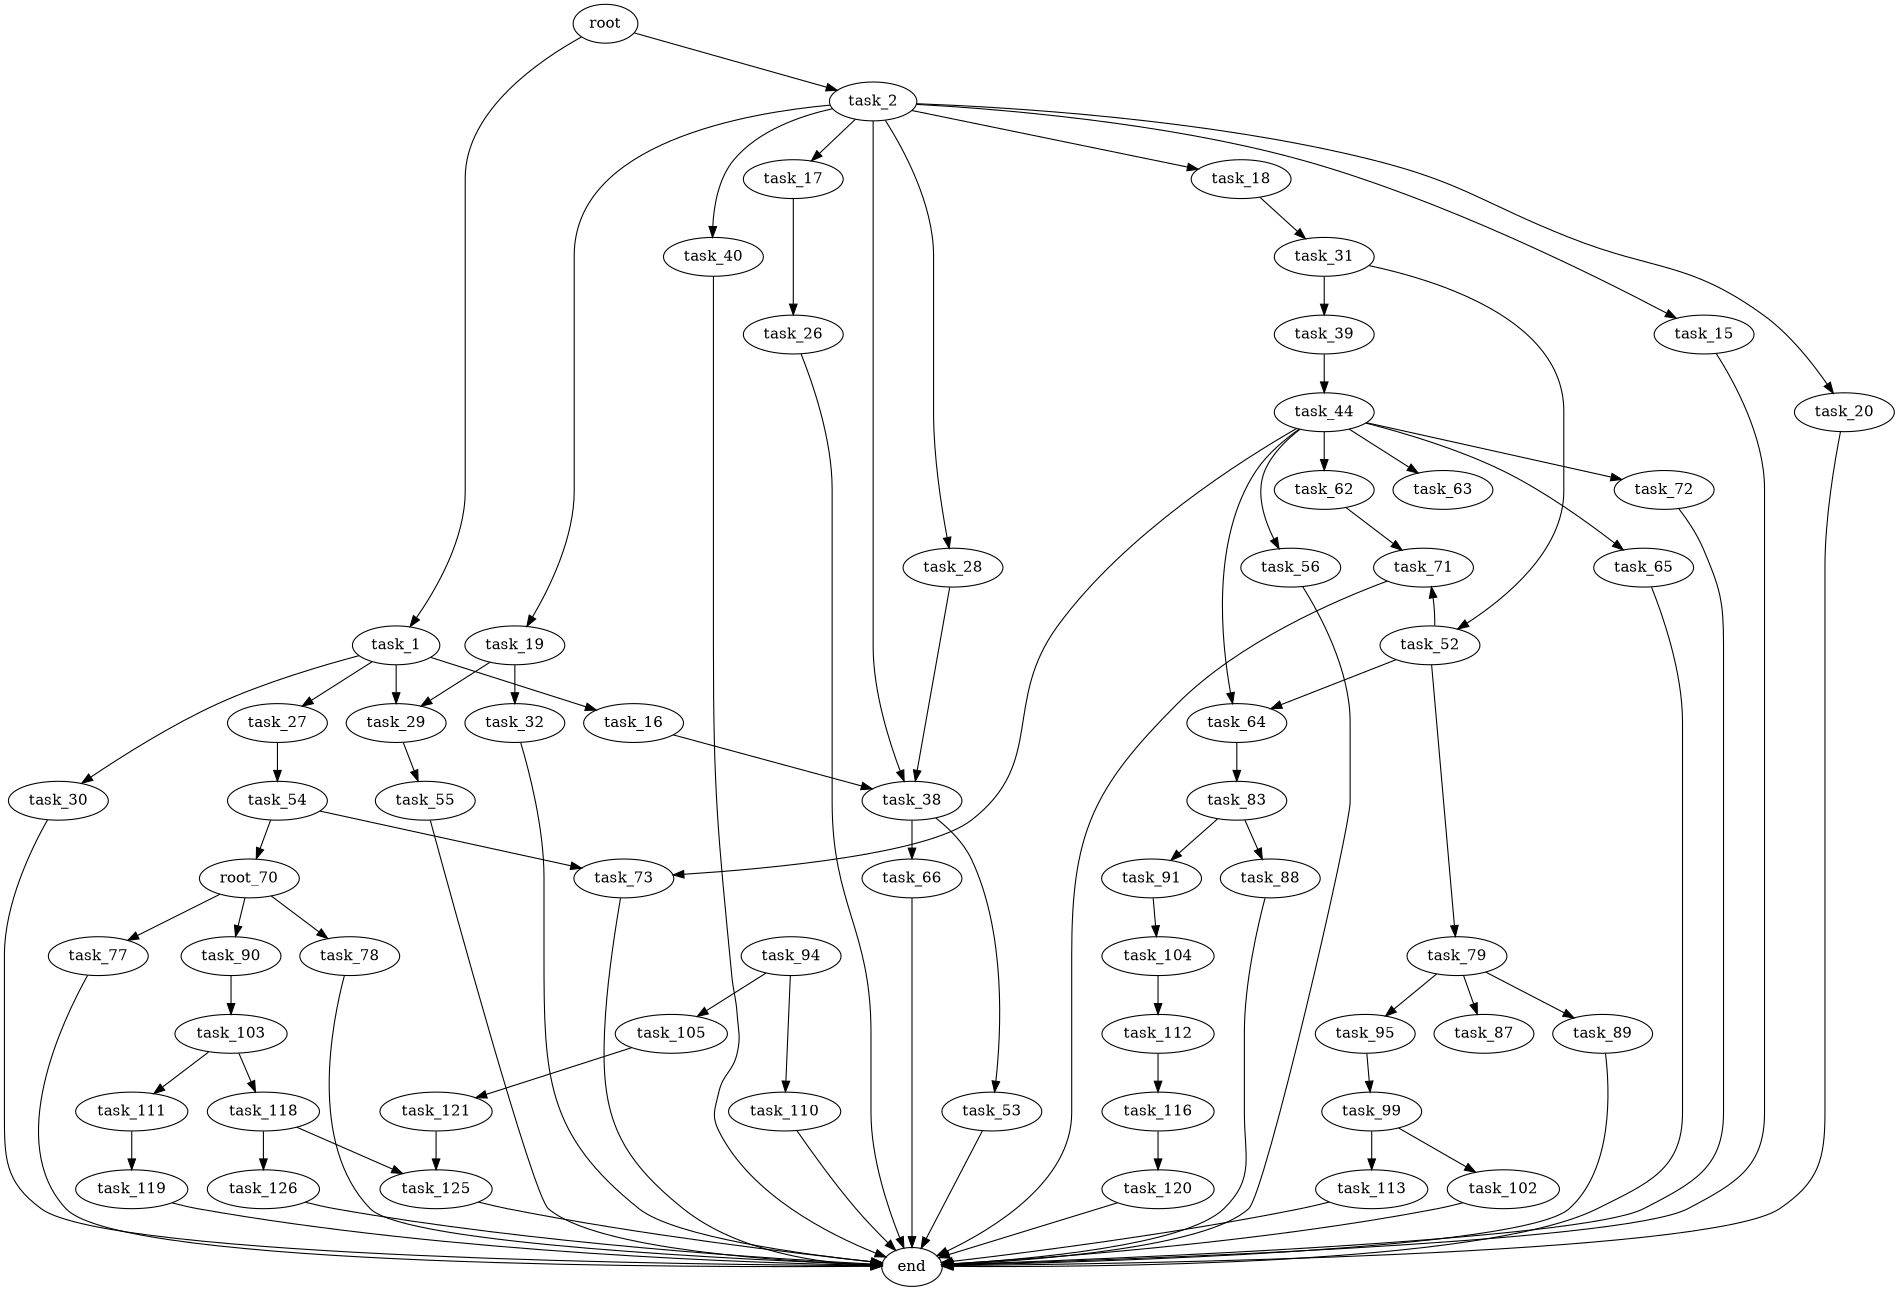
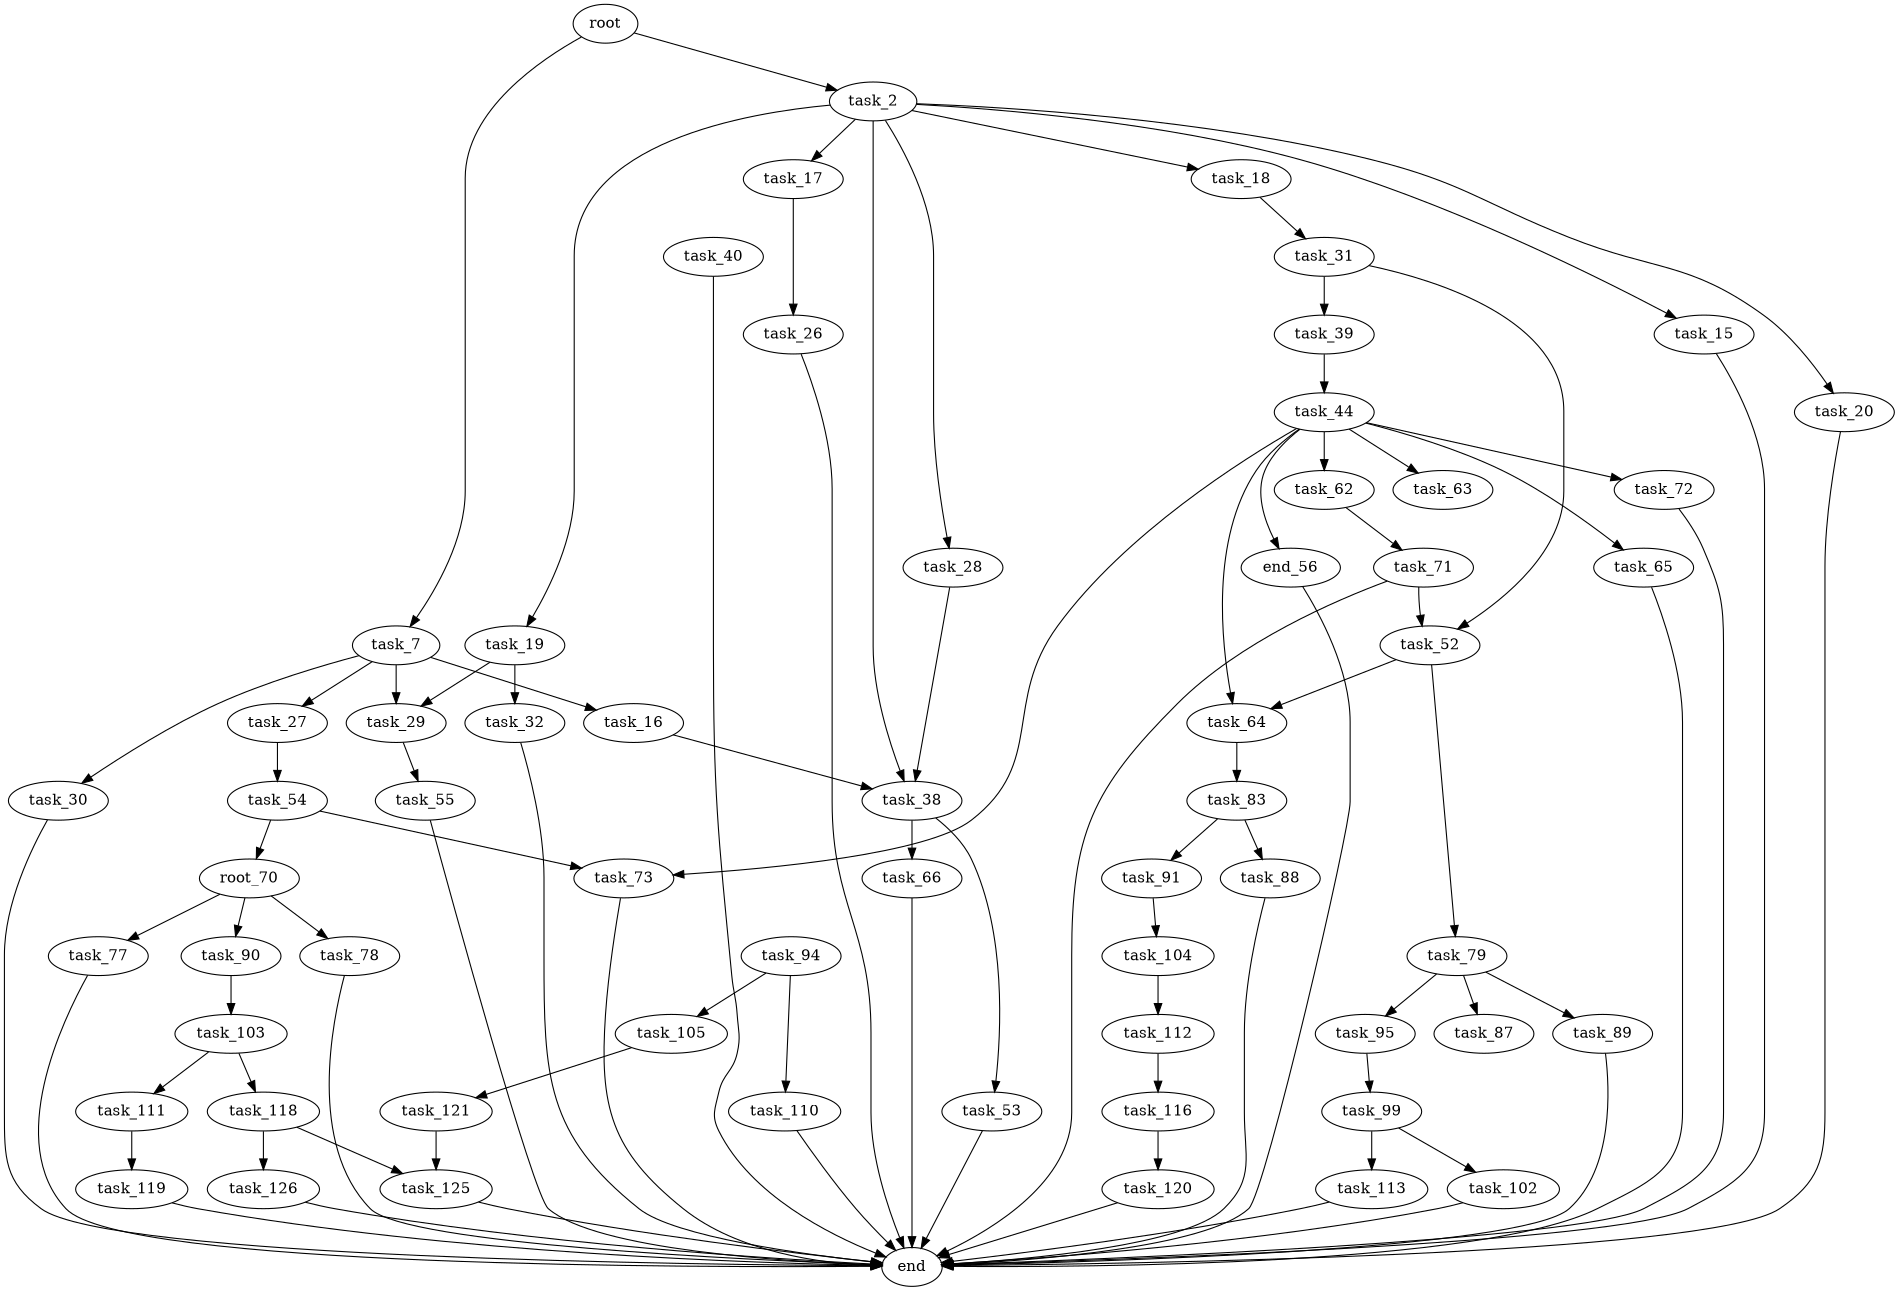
(749, 145) -> none
(1291, 568) -> (1291, 568)
(1434, 612) -> (1419, 601)
(396, 645) -> (396, 645)
